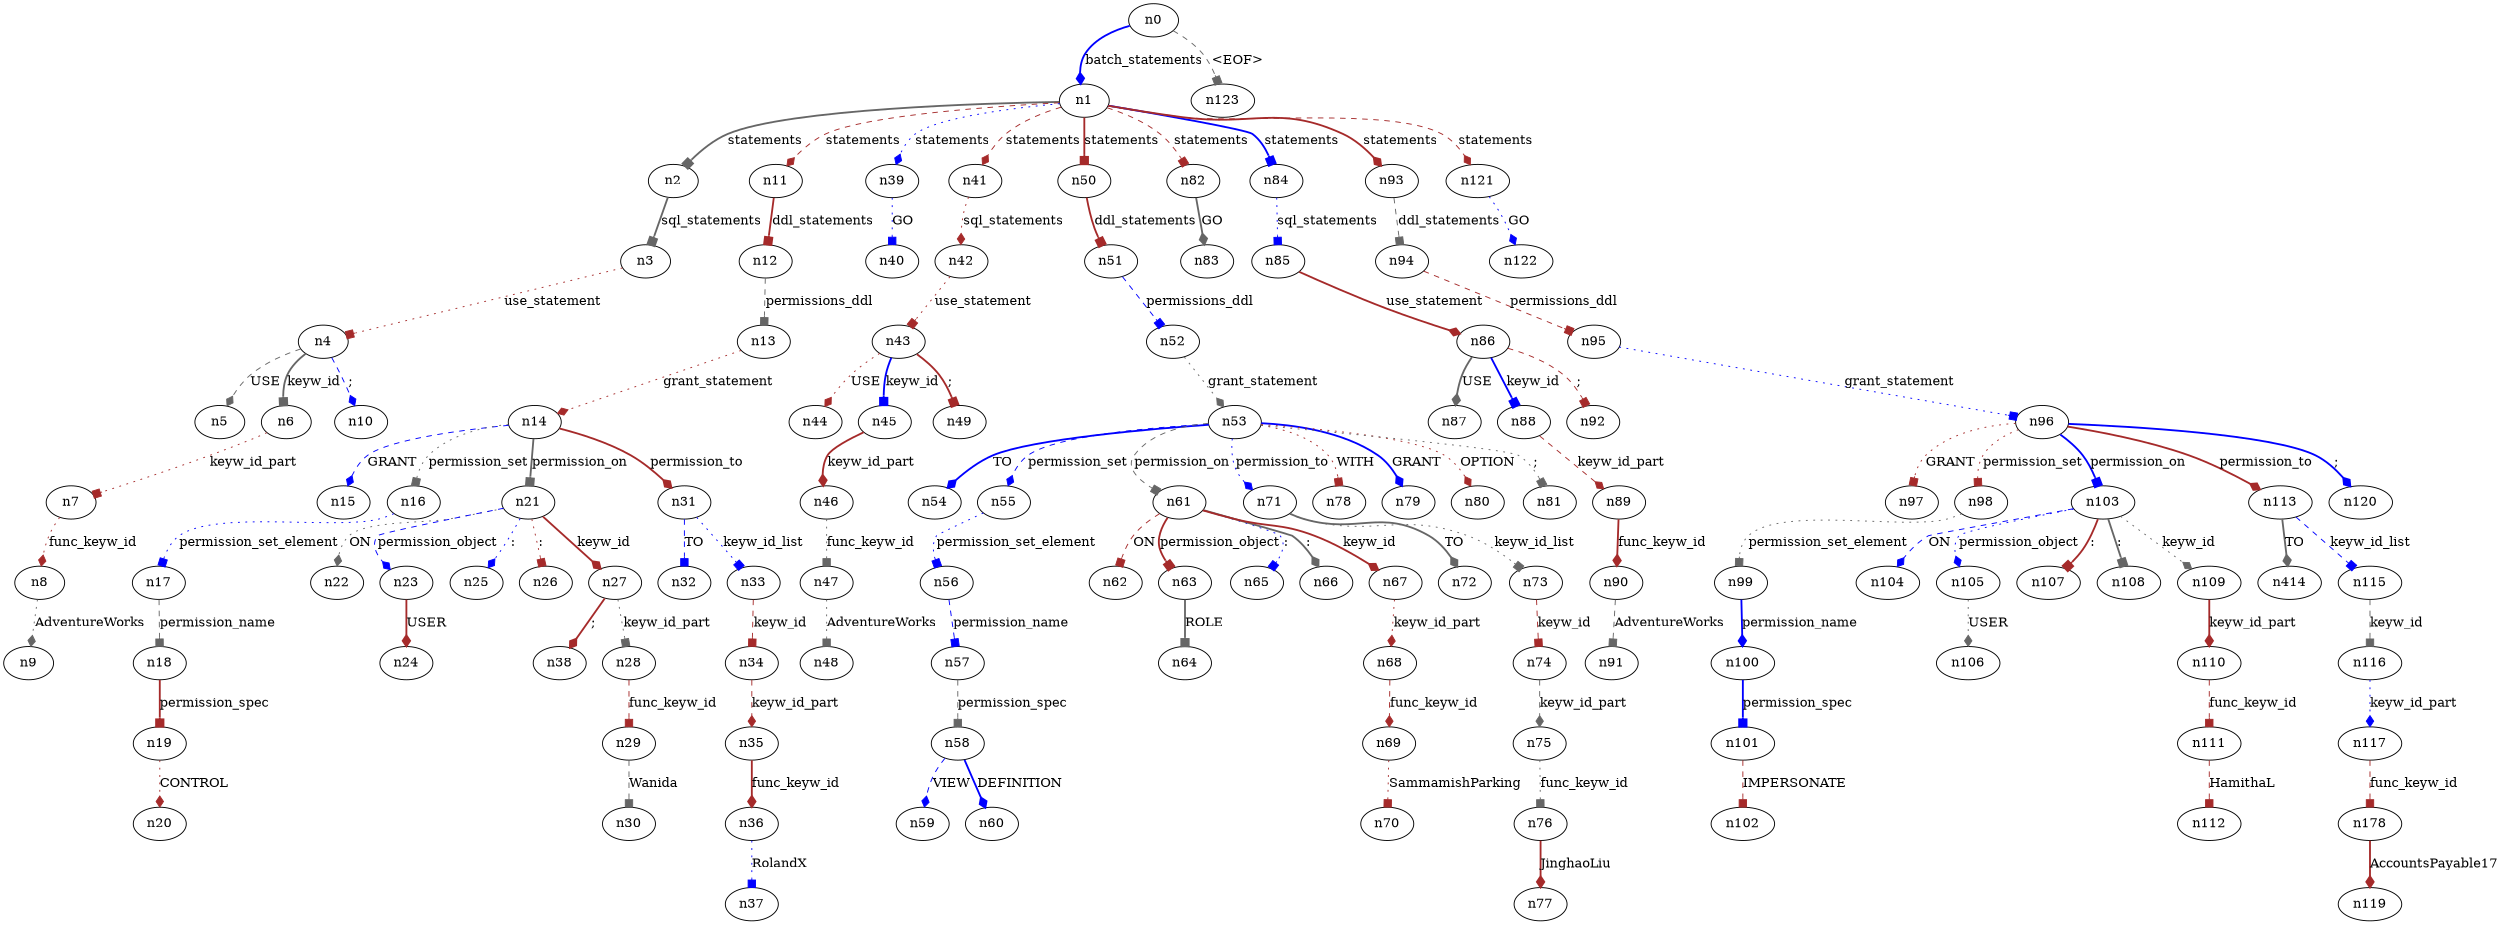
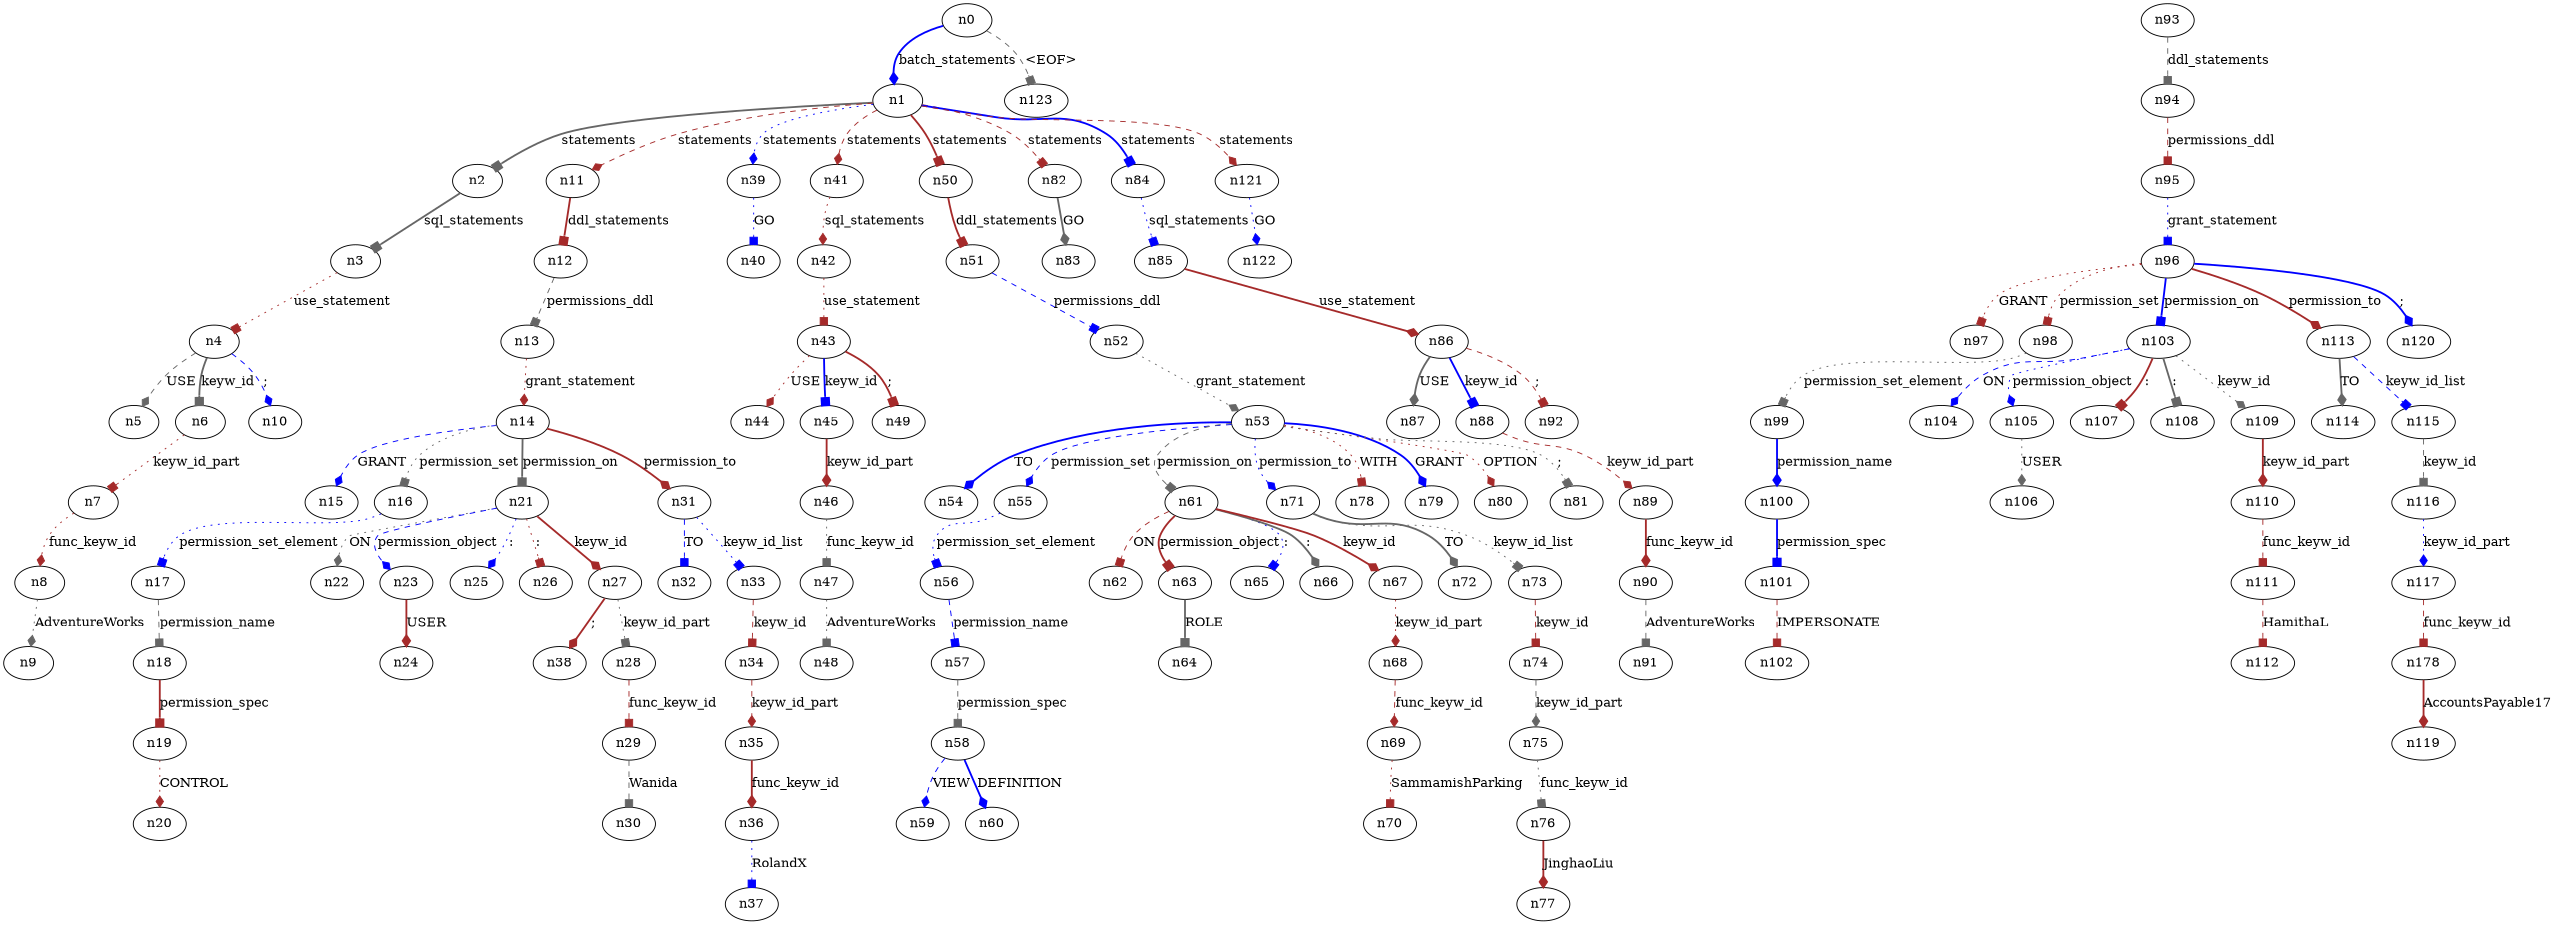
(1314, 124) -> none
(2290, 583) -> (2343, 422)
